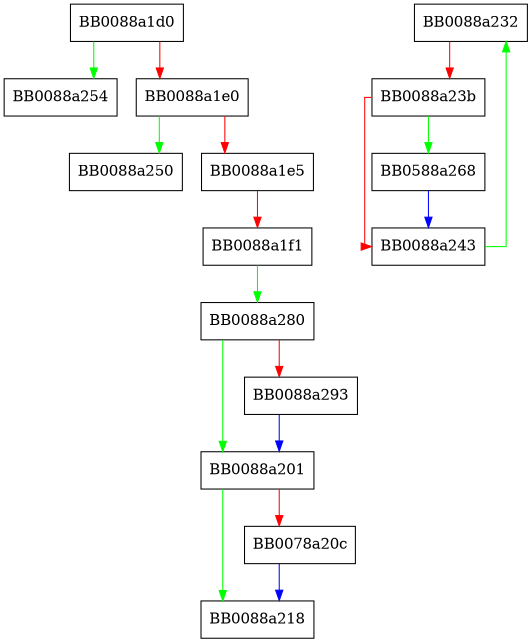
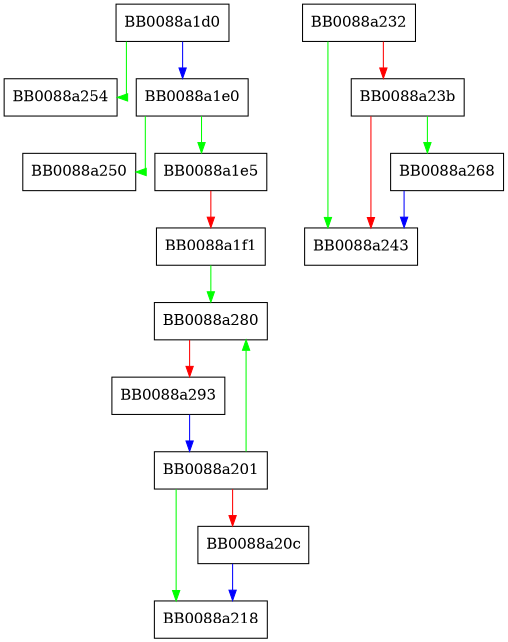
(160, 55) -> (183, 55)
(225, 129) -> (202, 129)
(506, 160) -> (328, 129)
(428, 172) -> (447, 172)
(223, 391) -> (246, 401)
(300, 545) -> (253, 545)
